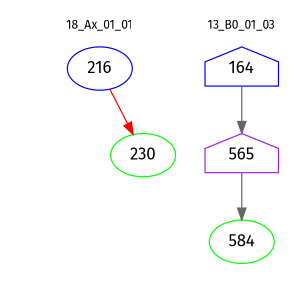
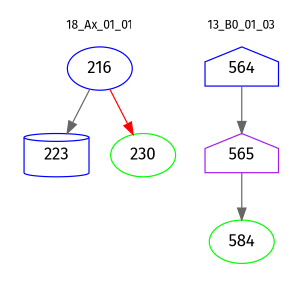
(242, 69) -> (242, 69)
none -> (57, 155)
